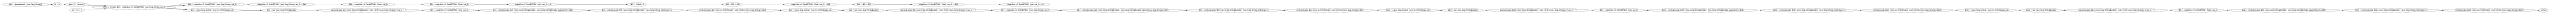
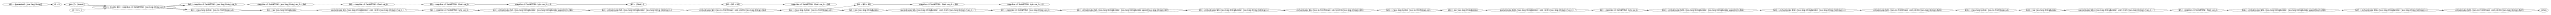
(845, 4) -> (841, 7)
